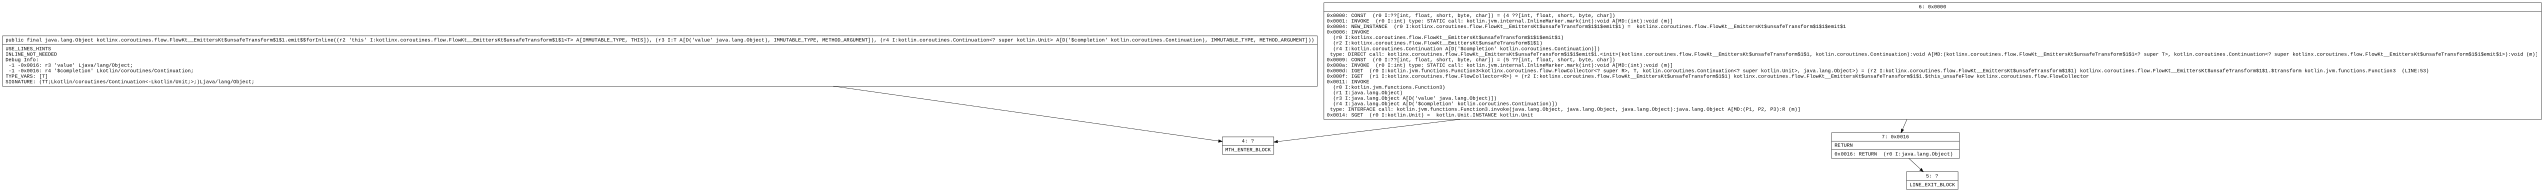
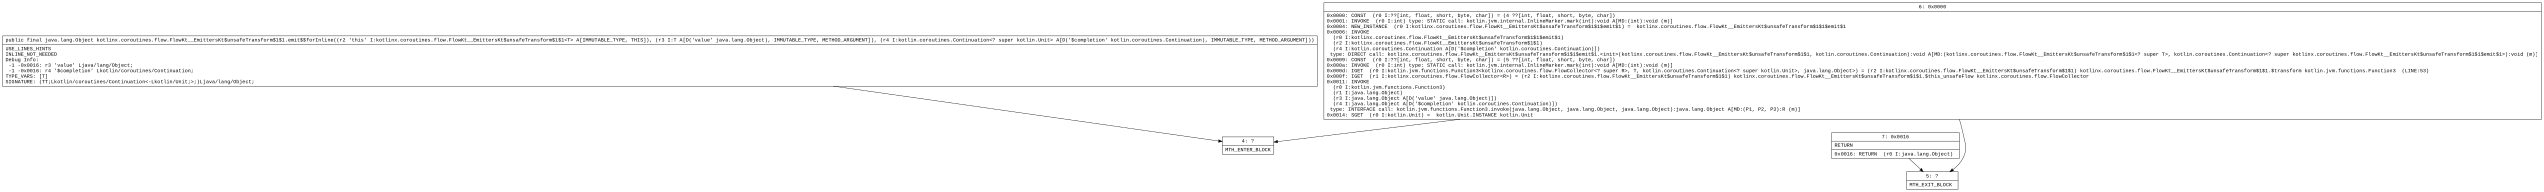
(1905, 124) -> (1966, 146)
(1932, 185) -> (1931, 185)
